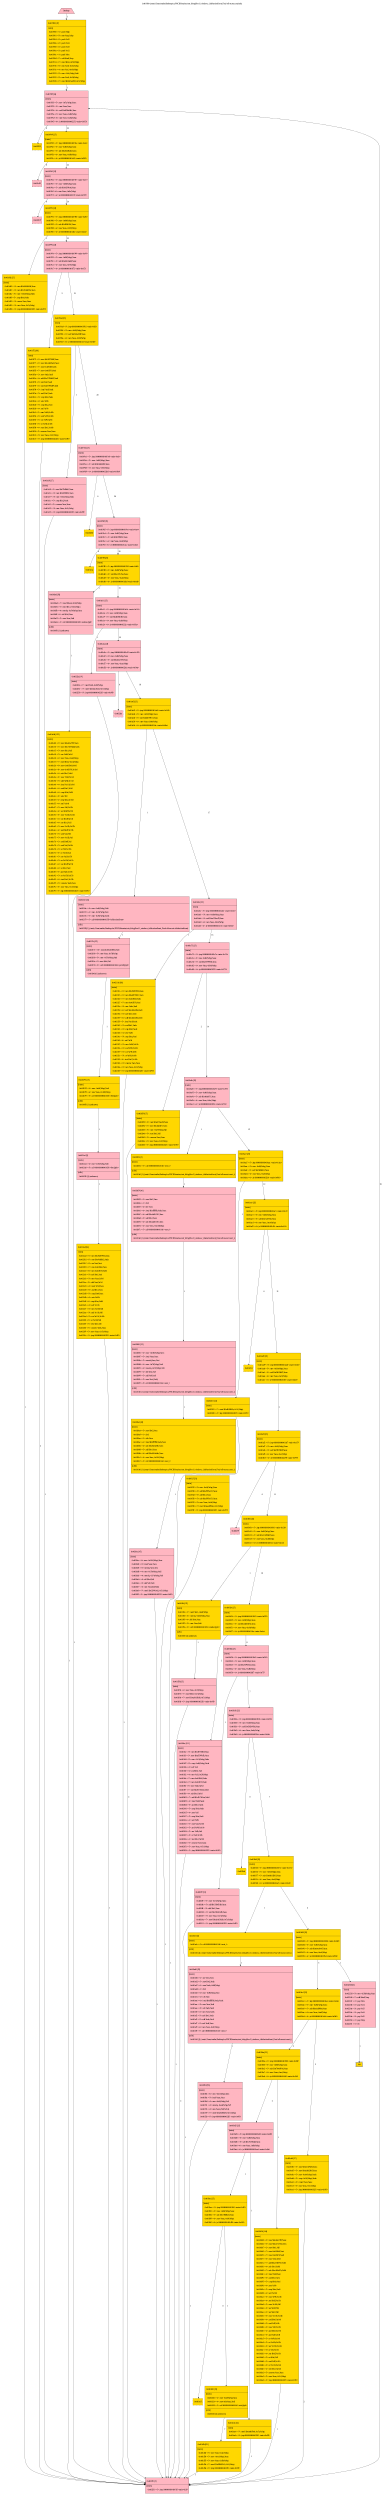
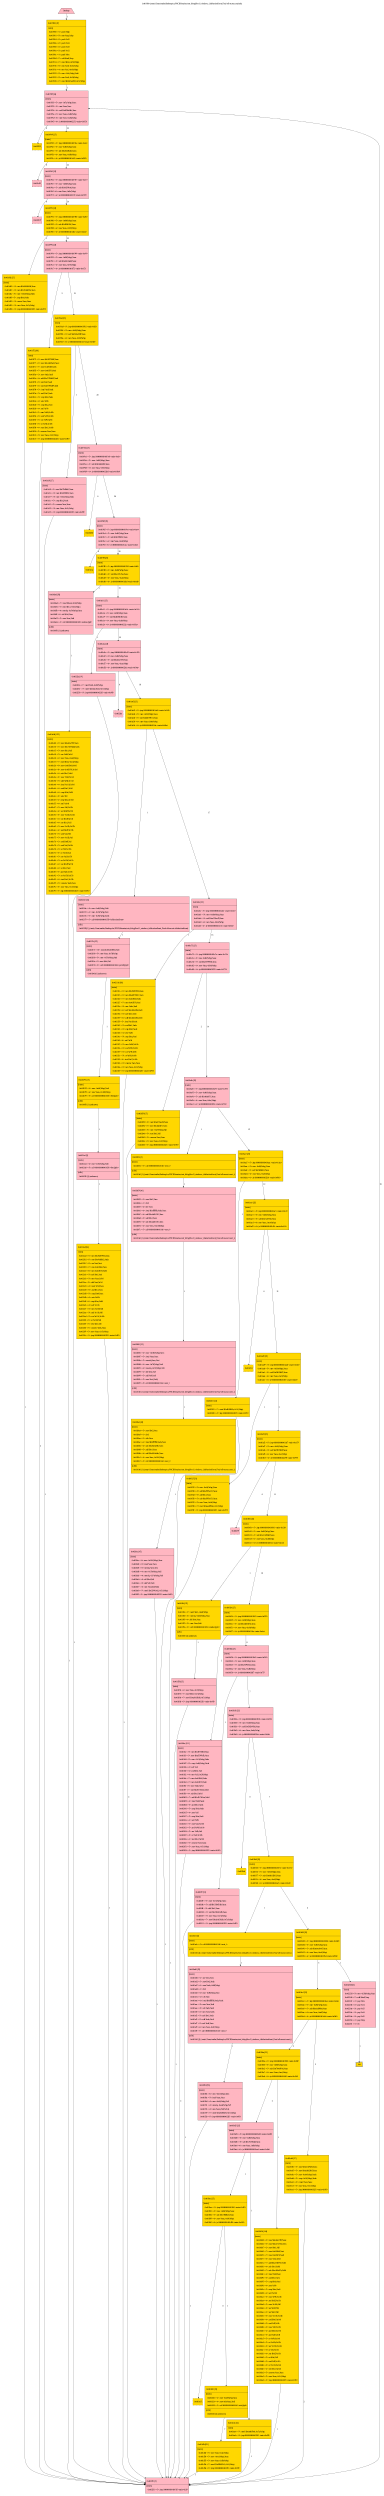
none -> (251, 1435)
